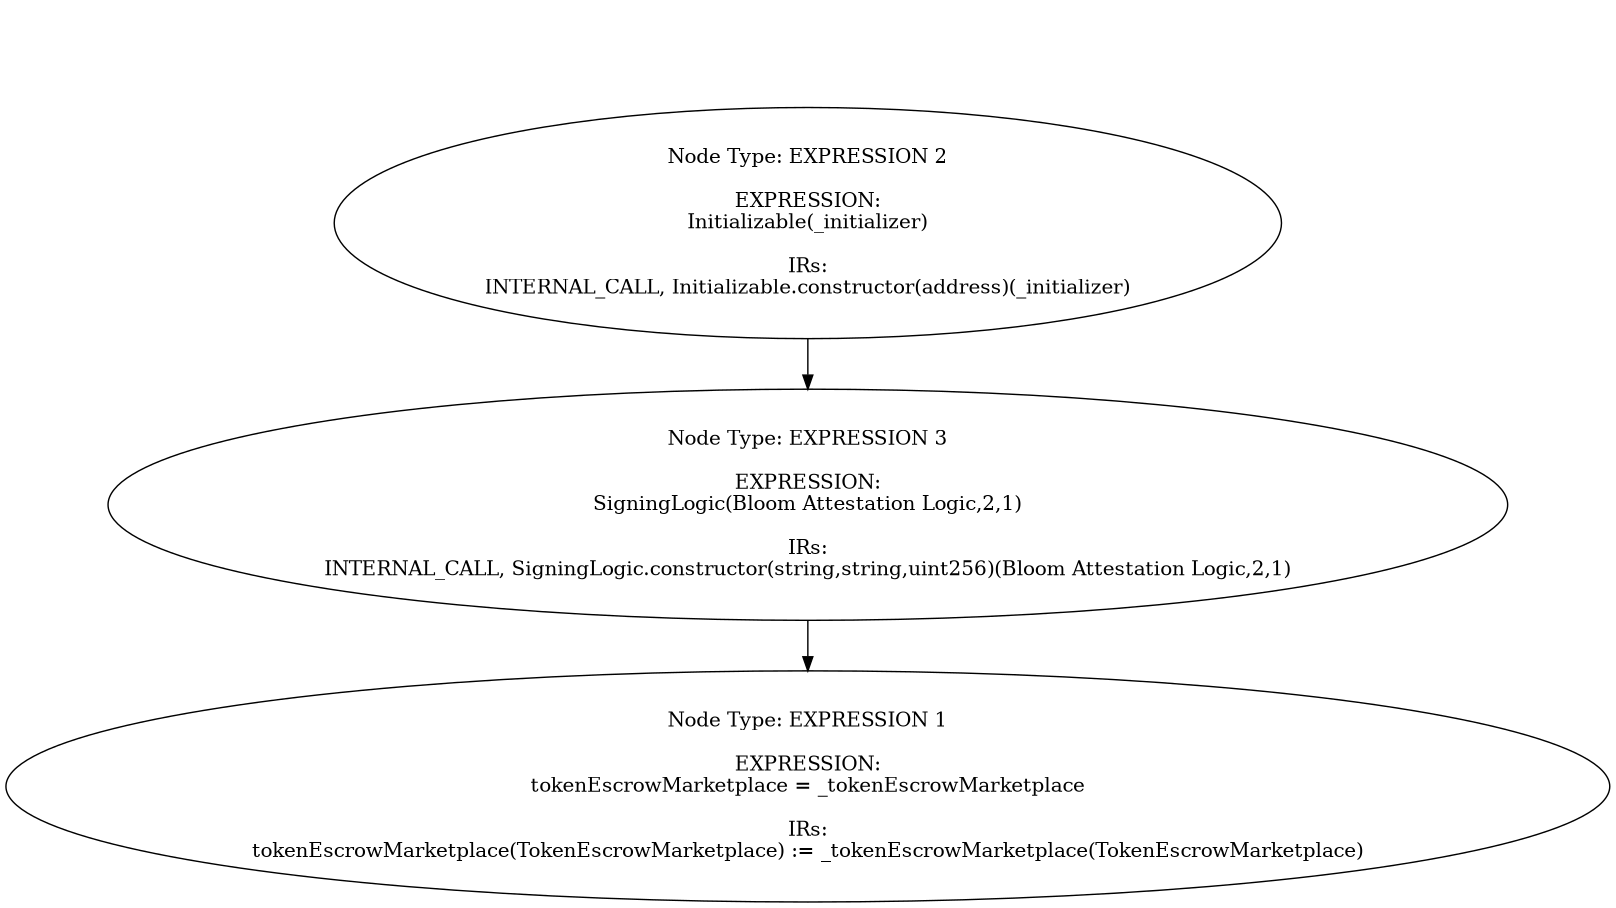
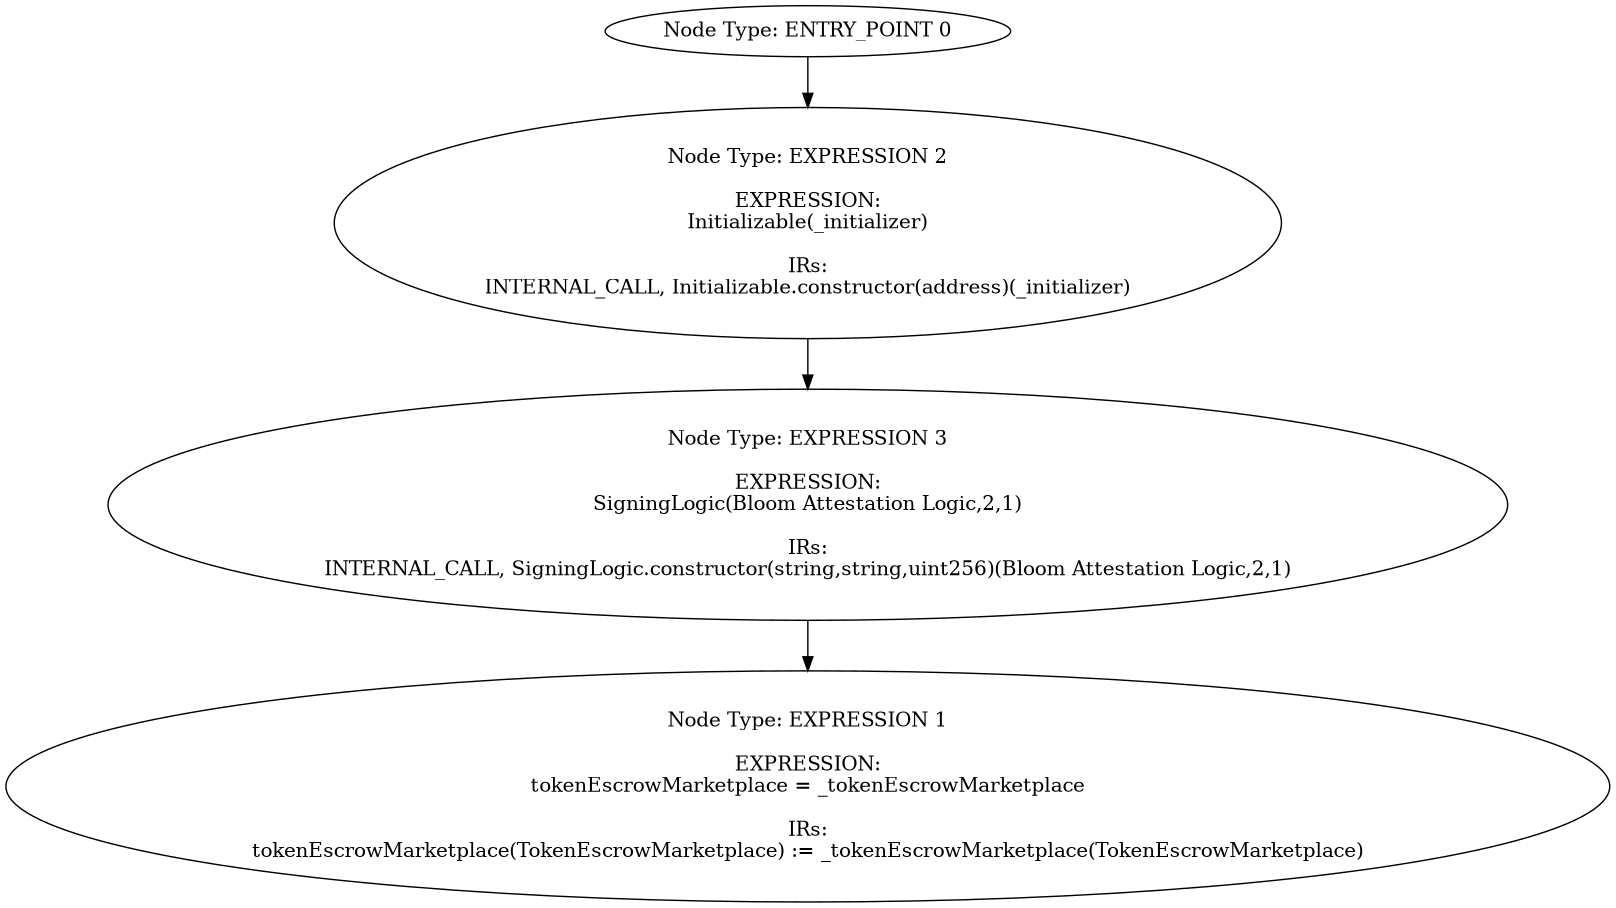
none -> (808, 31)
